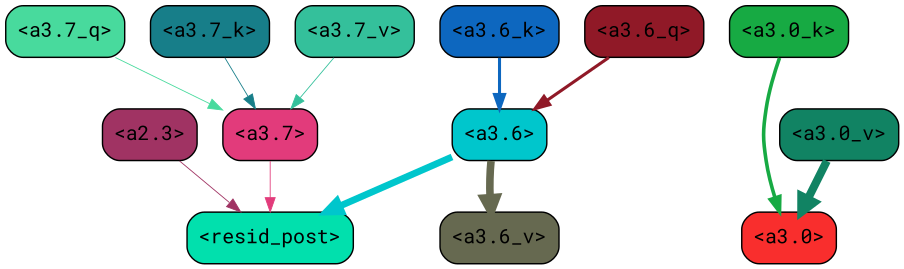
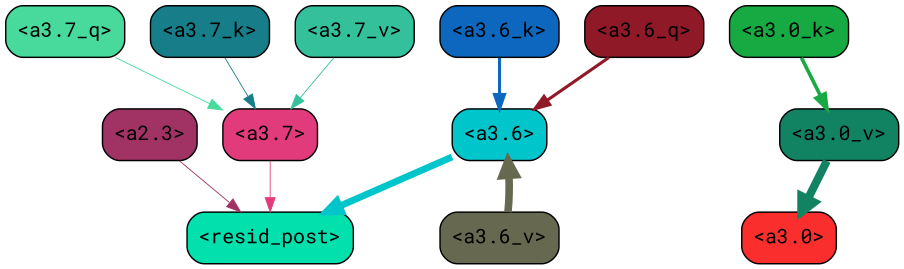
(764, 128) -> (811, 77)
(490, 179) -> (509, 194)
